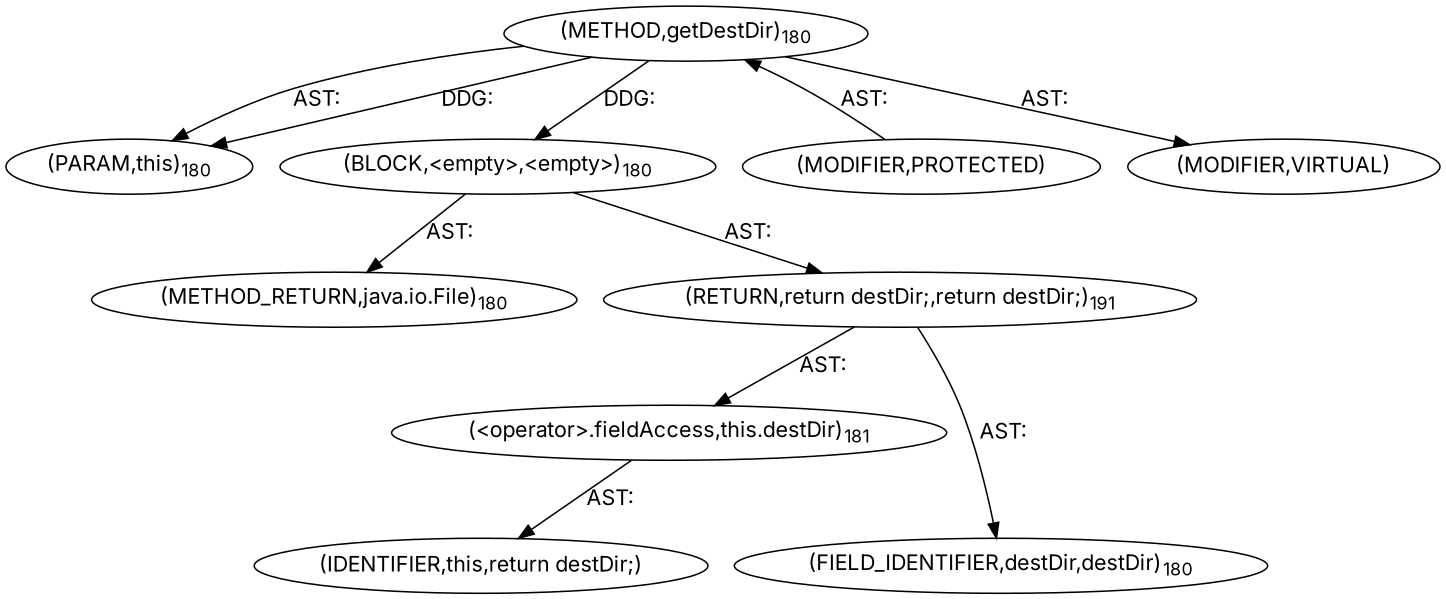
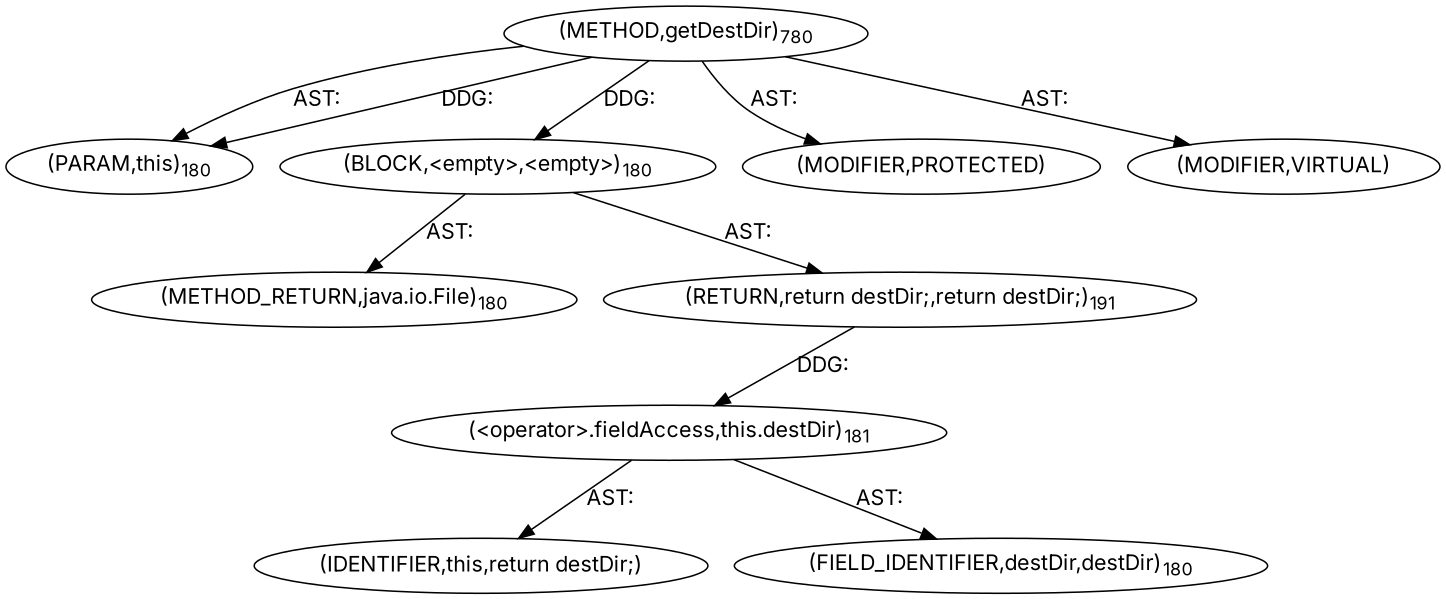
(797, 31) -> (797, 31)
(824, 100) -> (747, 109)
(826, 366) -> (826, 366)
(966, 421) -> (828, 496)
